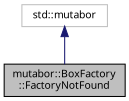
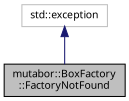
(65, 16) -> (65, 16)
